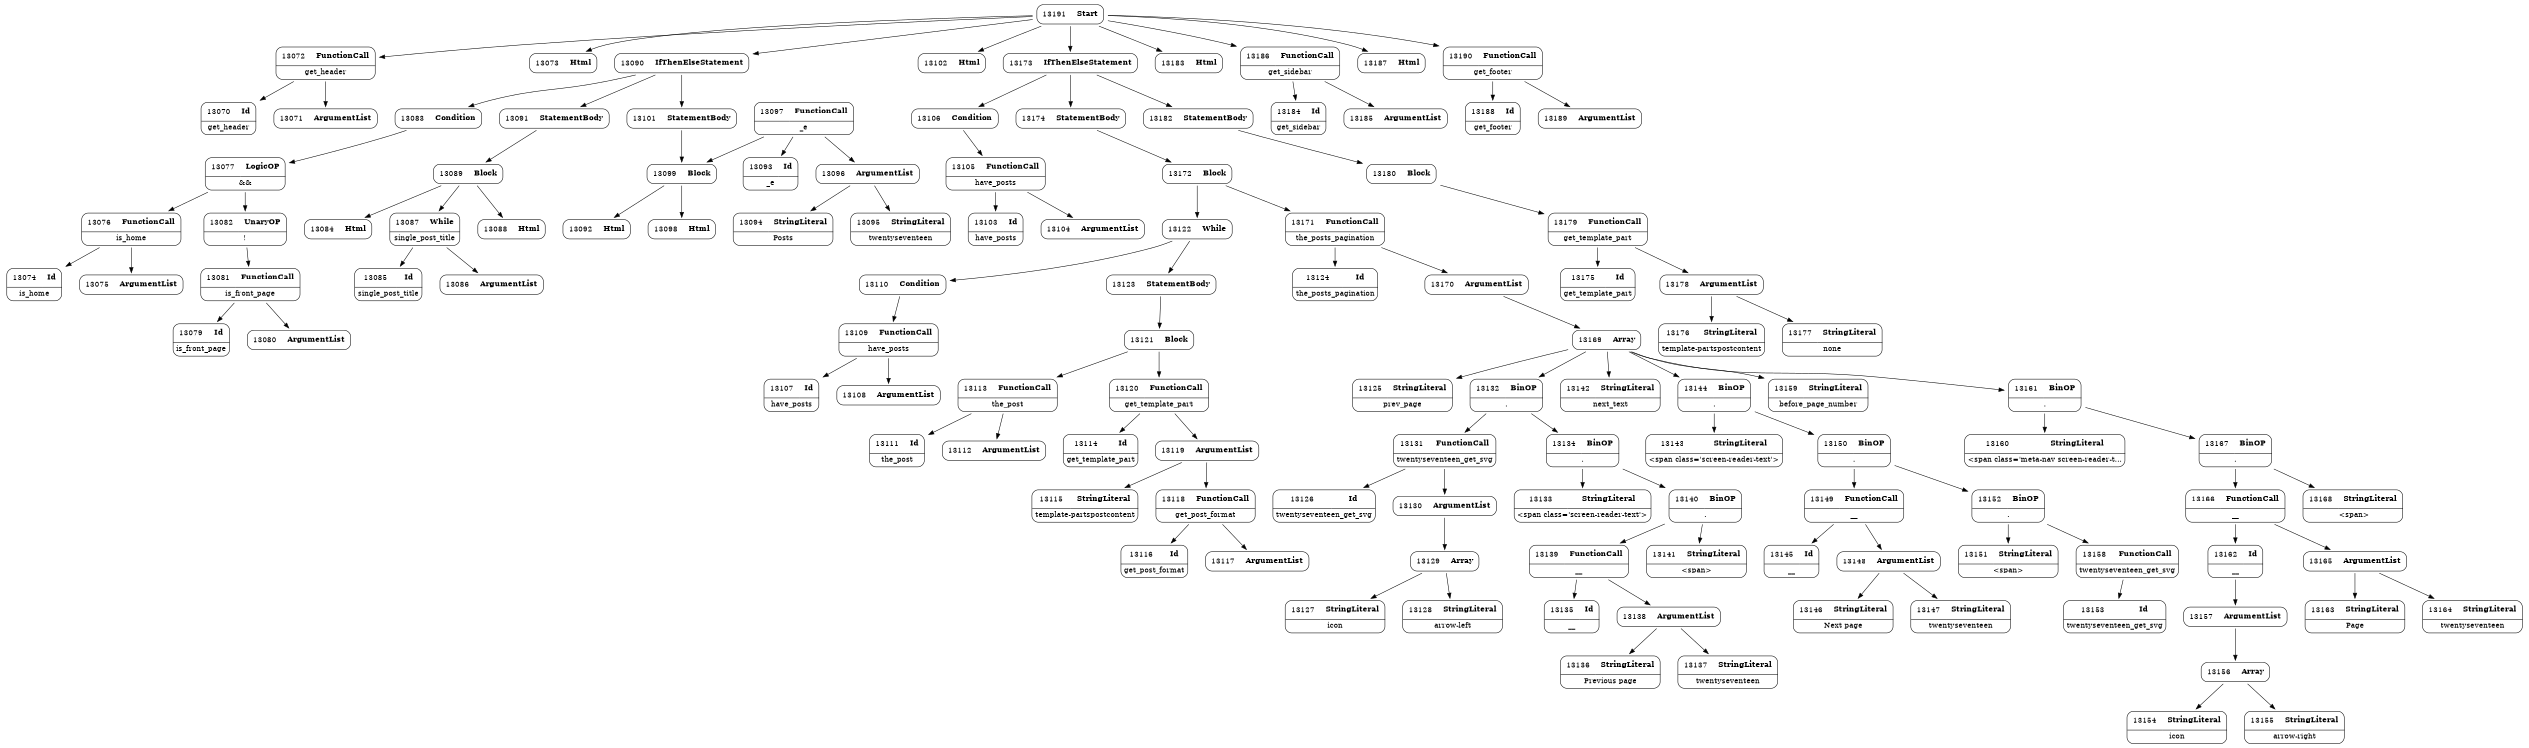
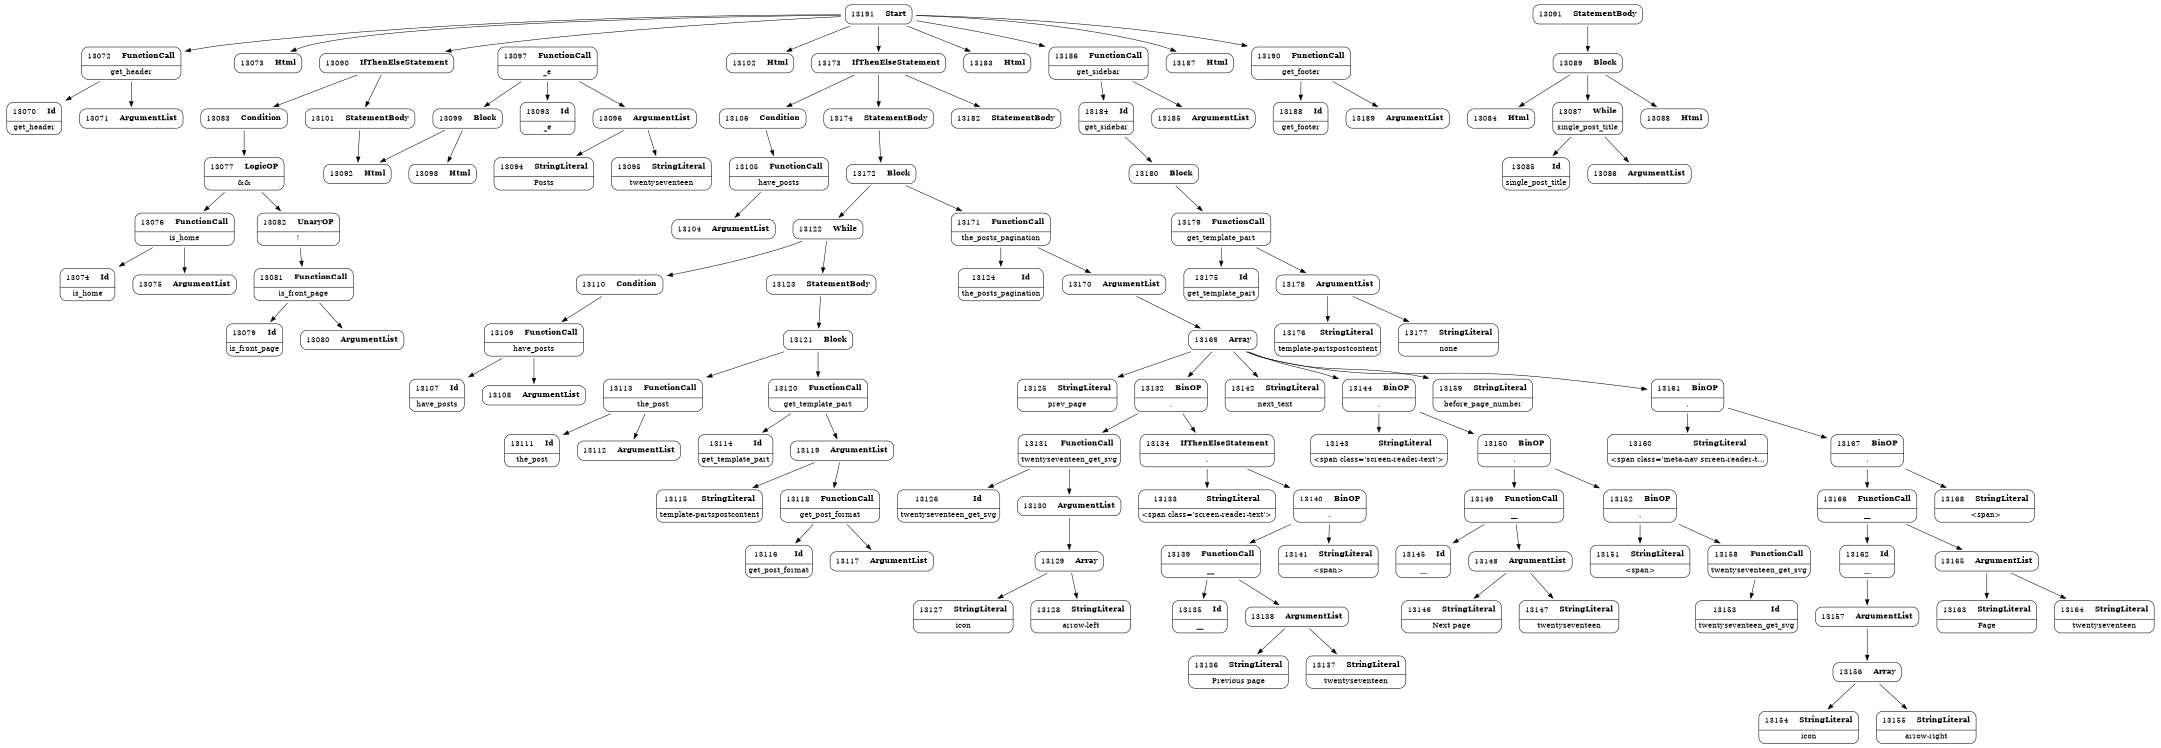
(620, 90) -> none
(682, 144) -> (359, 144)
(1298, 146) -> (1136, 148)
(996, 229) -> none
(1600, 443) -> (1225, 443)
